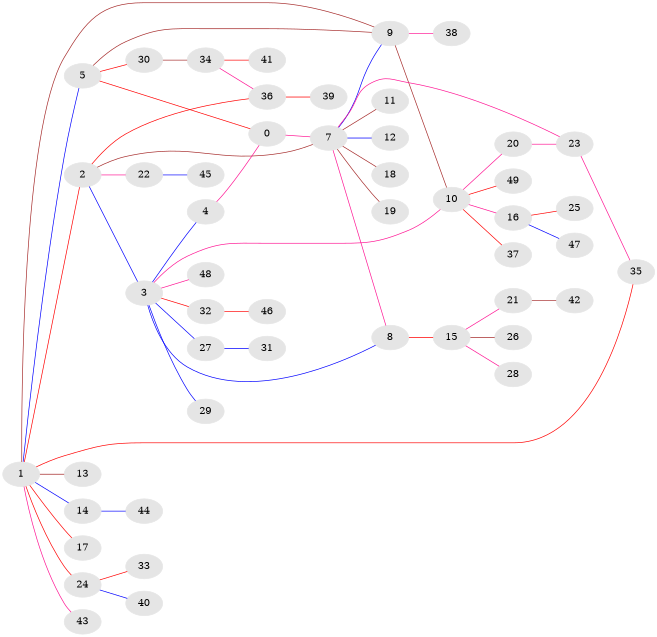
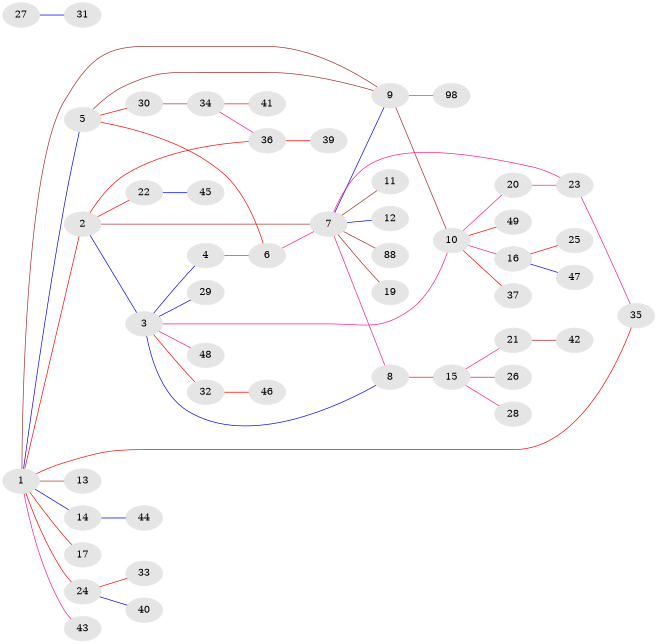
(452, 33) -> (452, 96)
(267, 134) -> (267, 256)
(114, 175) -> (113, 208)
(390, 175) -> (390, 256)
(175, 321) -> none
